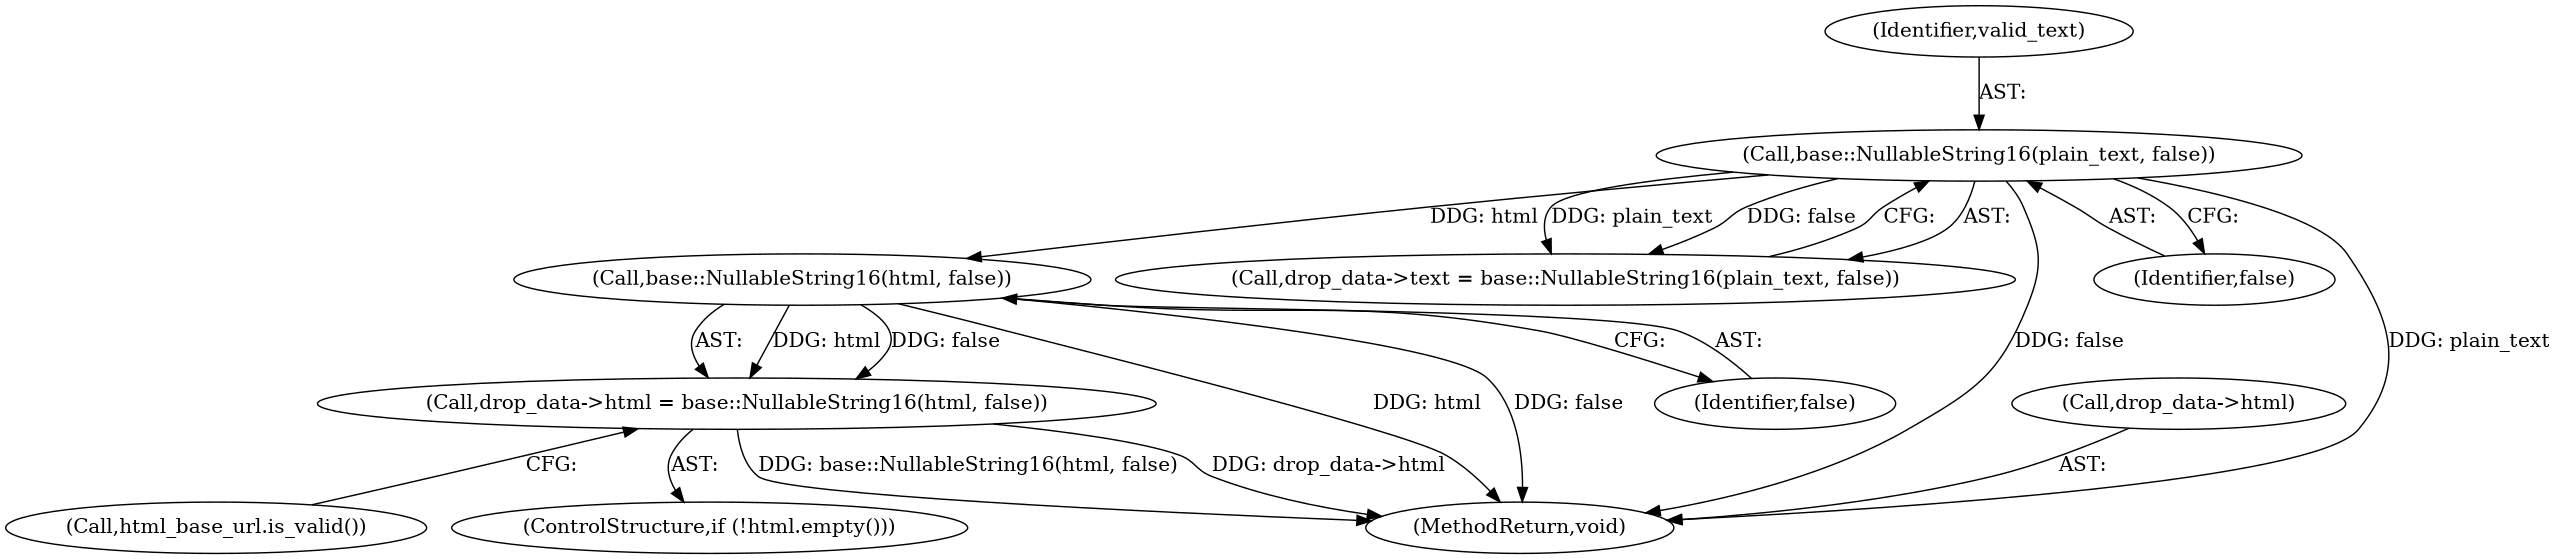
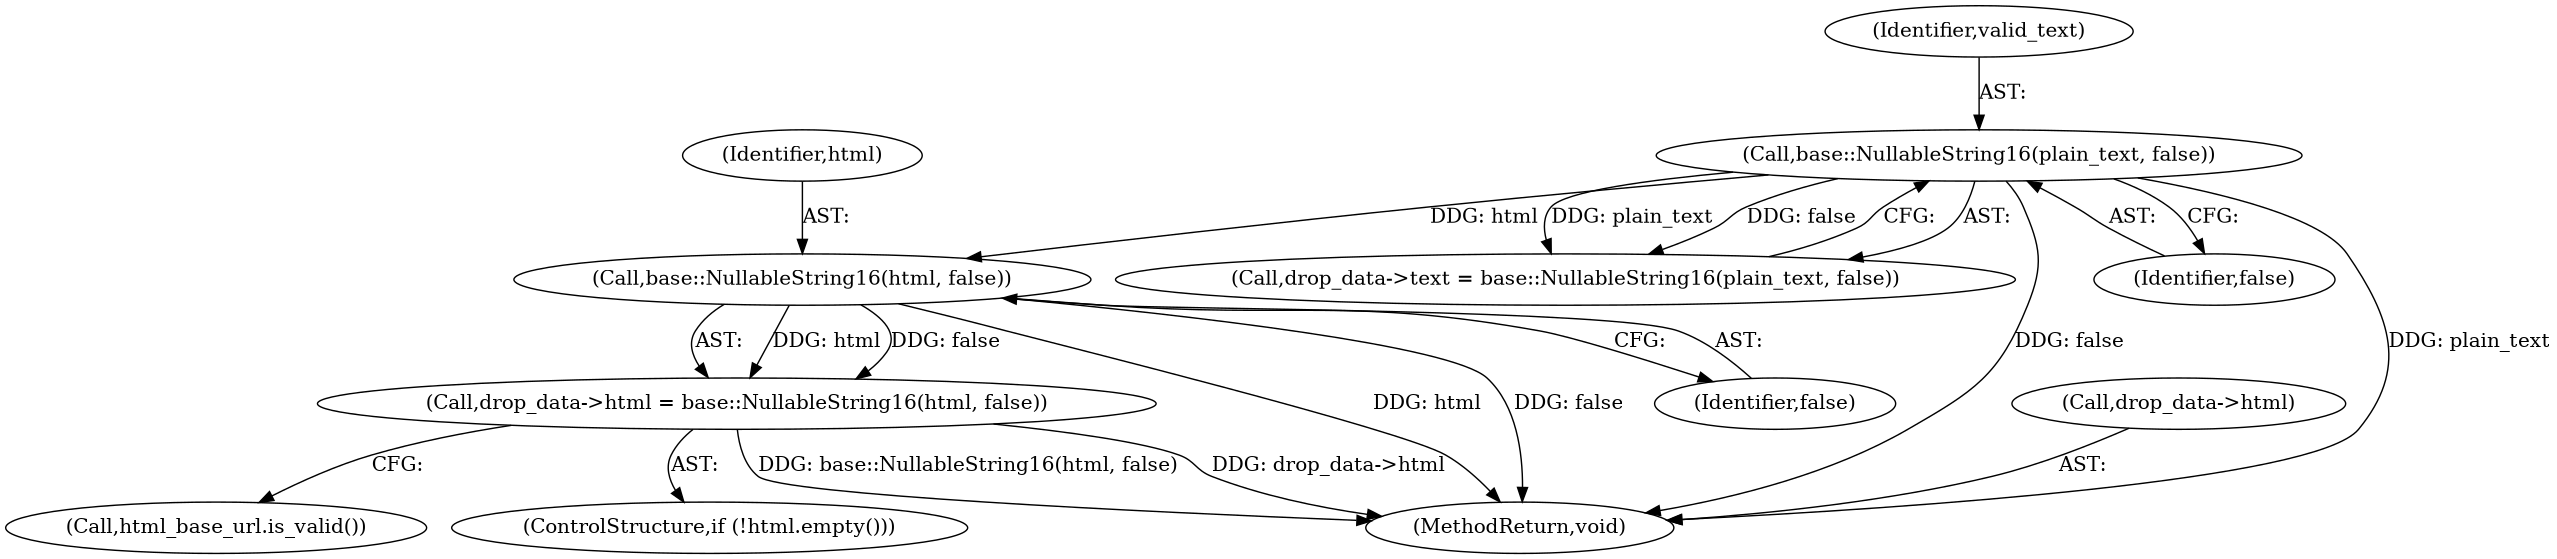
none -> (802, 155)
(468, 469) -> (388, 450)
